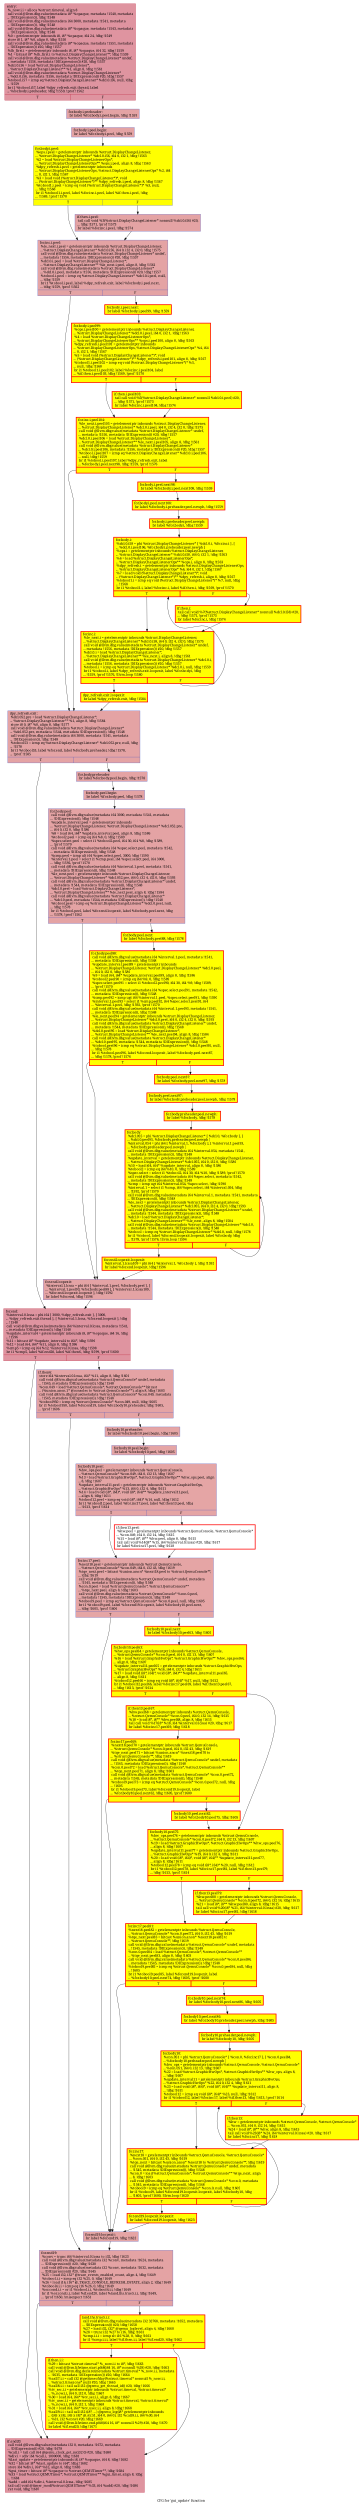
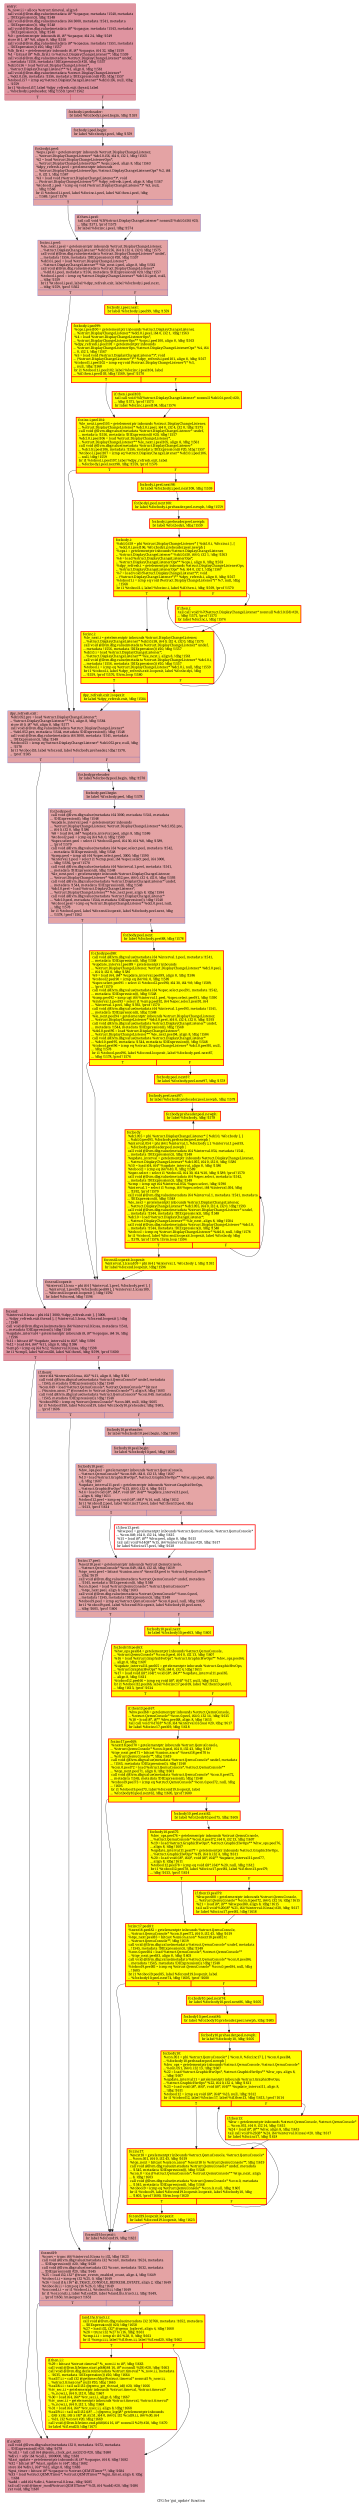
(103, 176) -> (103, 176)
(191, 1087) -> none
(191, 1124) -> (194, 1126)
(268, 1754) -> (213, 1700)
